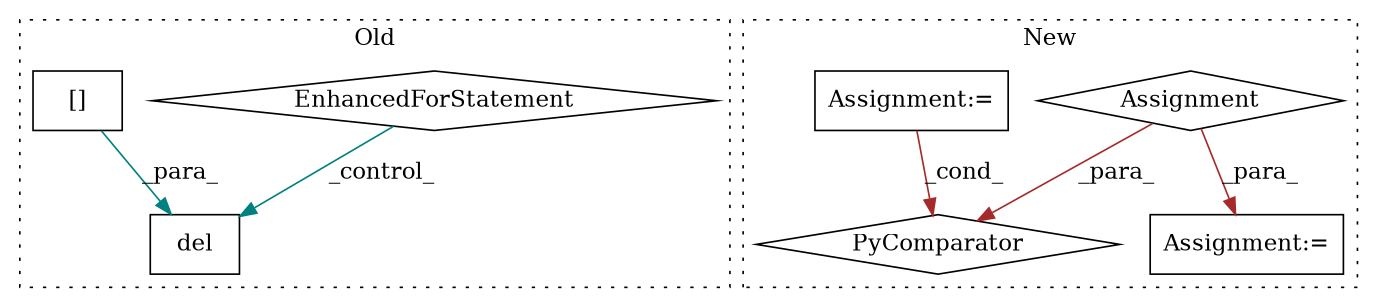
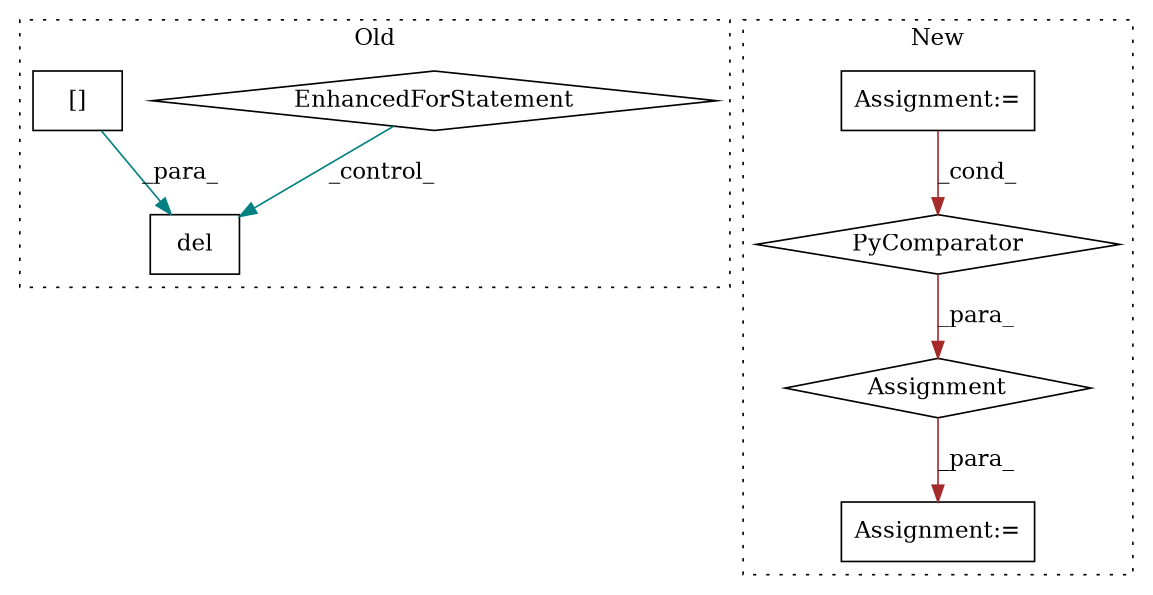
(1073, 168) -> (938, 308)
